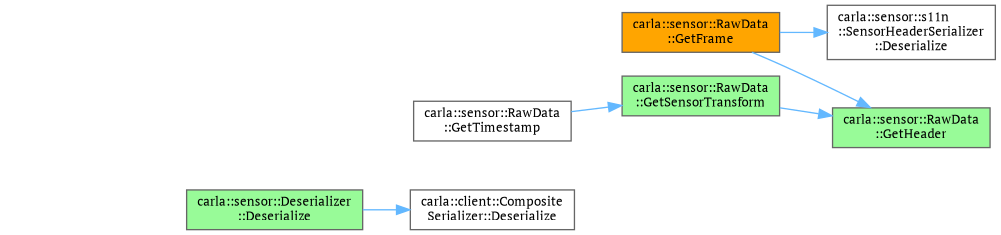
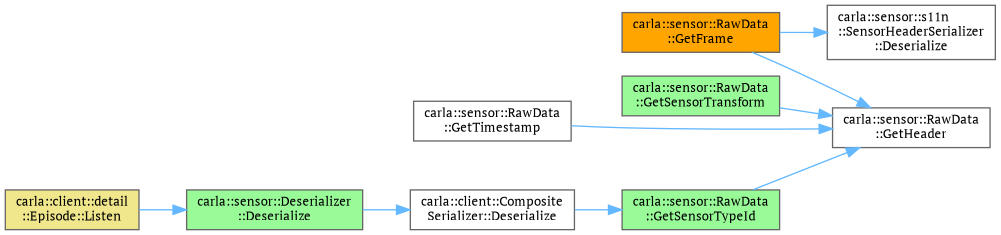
(590, 109) -> (695, 129)
(911, 128) -> (911, 128)
none -> (72, 210)
none -> (701, 210)
